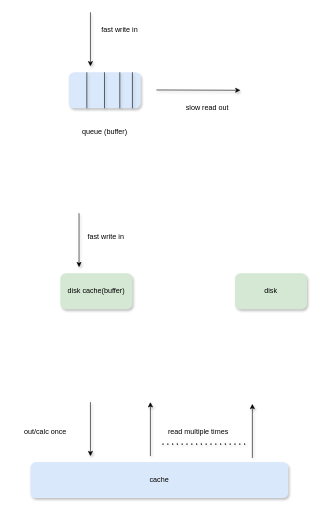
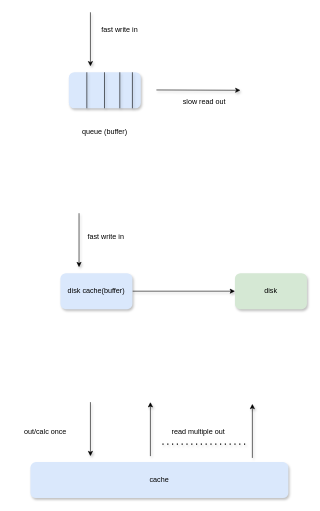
(207, 108) -> (204, 102)
(96, 291) -> (96, 291)
none -> (229, 291)
(198, 432) -> (198, 432)
